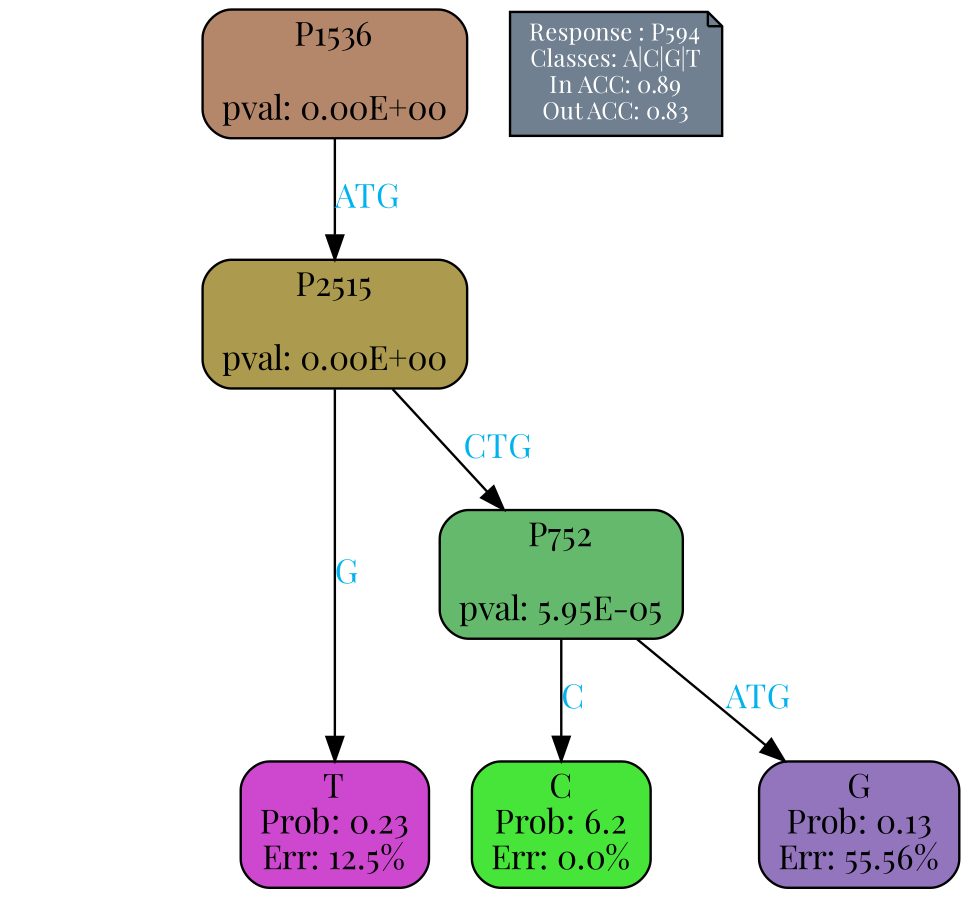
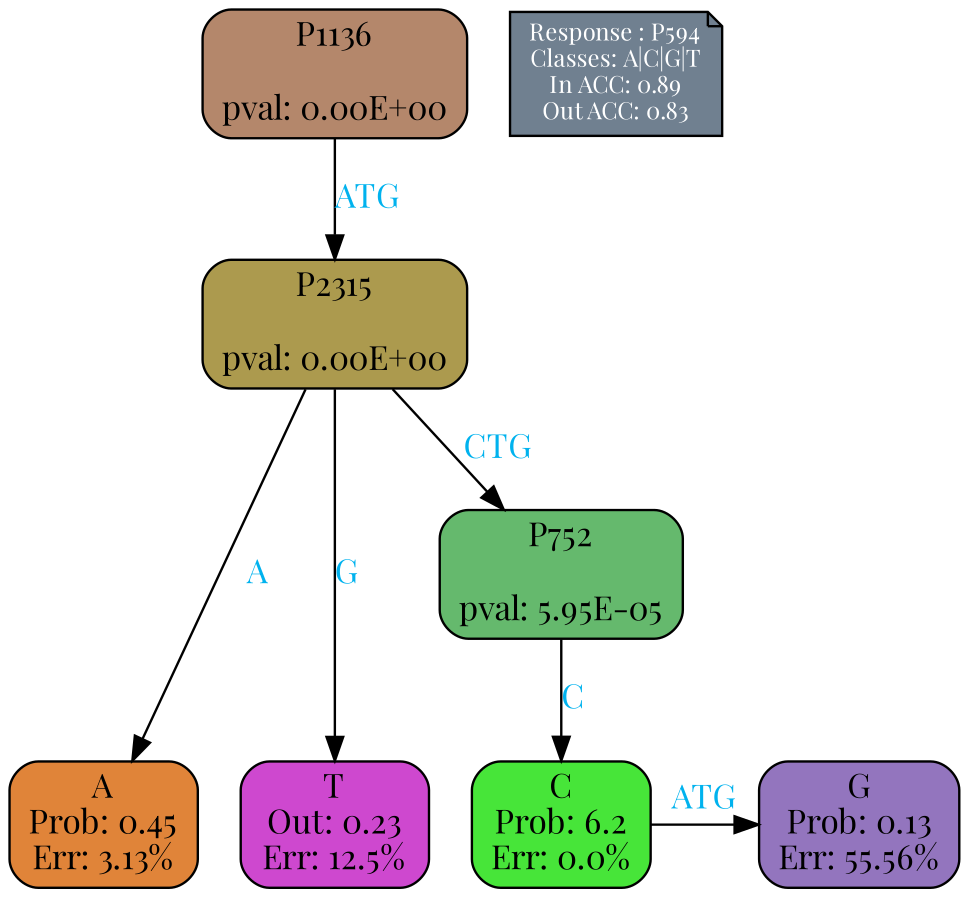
(335, 74) -> (335, 74)
(335, 324) -> (335, 324)
(702, 692) -> (692, 825)
none -> (104, 825)
(335, 825) -> (335, 825)
